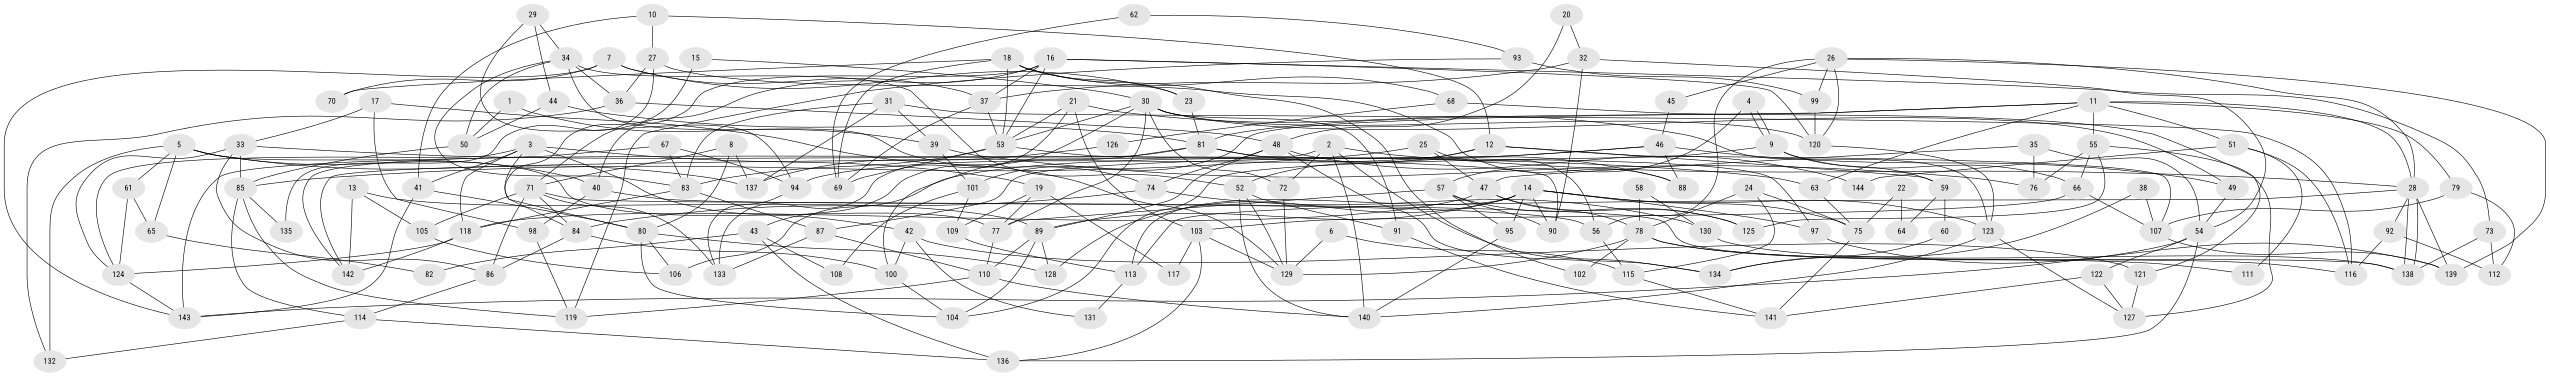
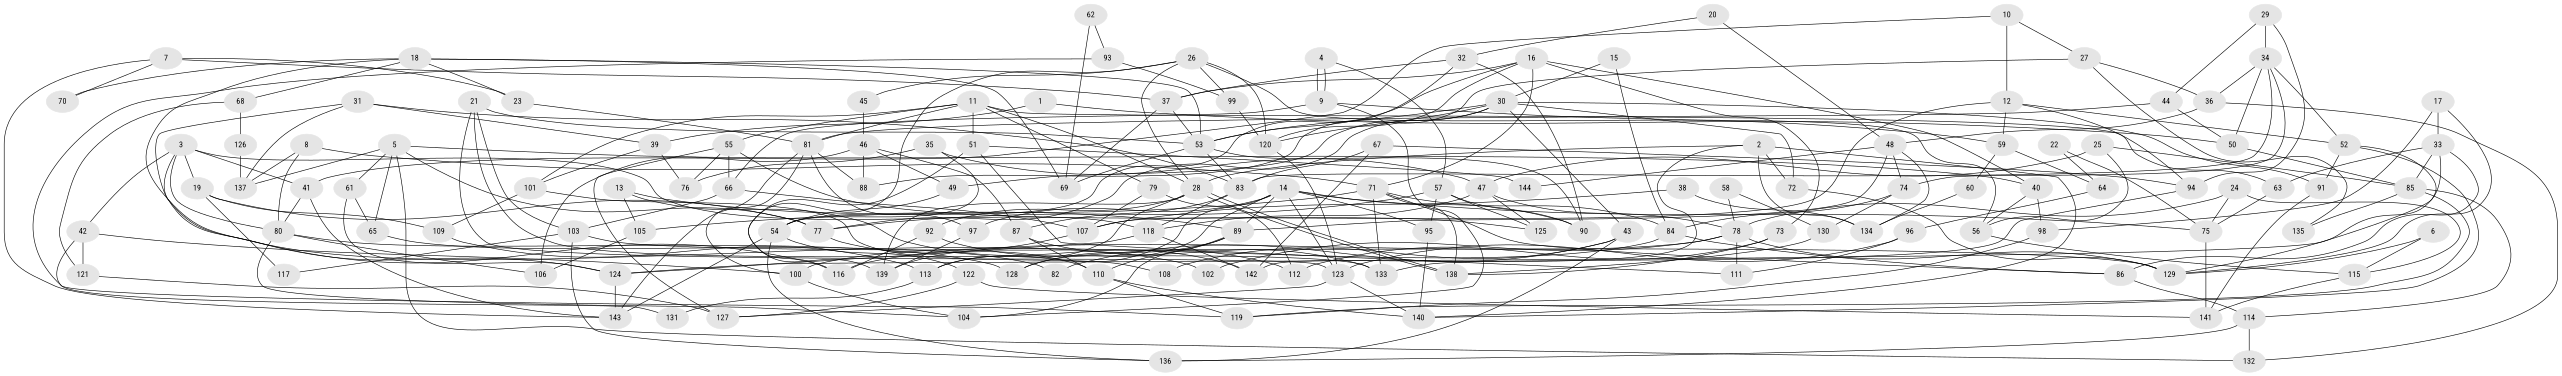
none -> (1910, 232)
